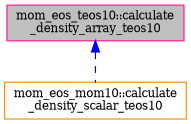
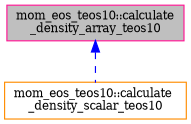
(95, 101) -> (95, 101)
